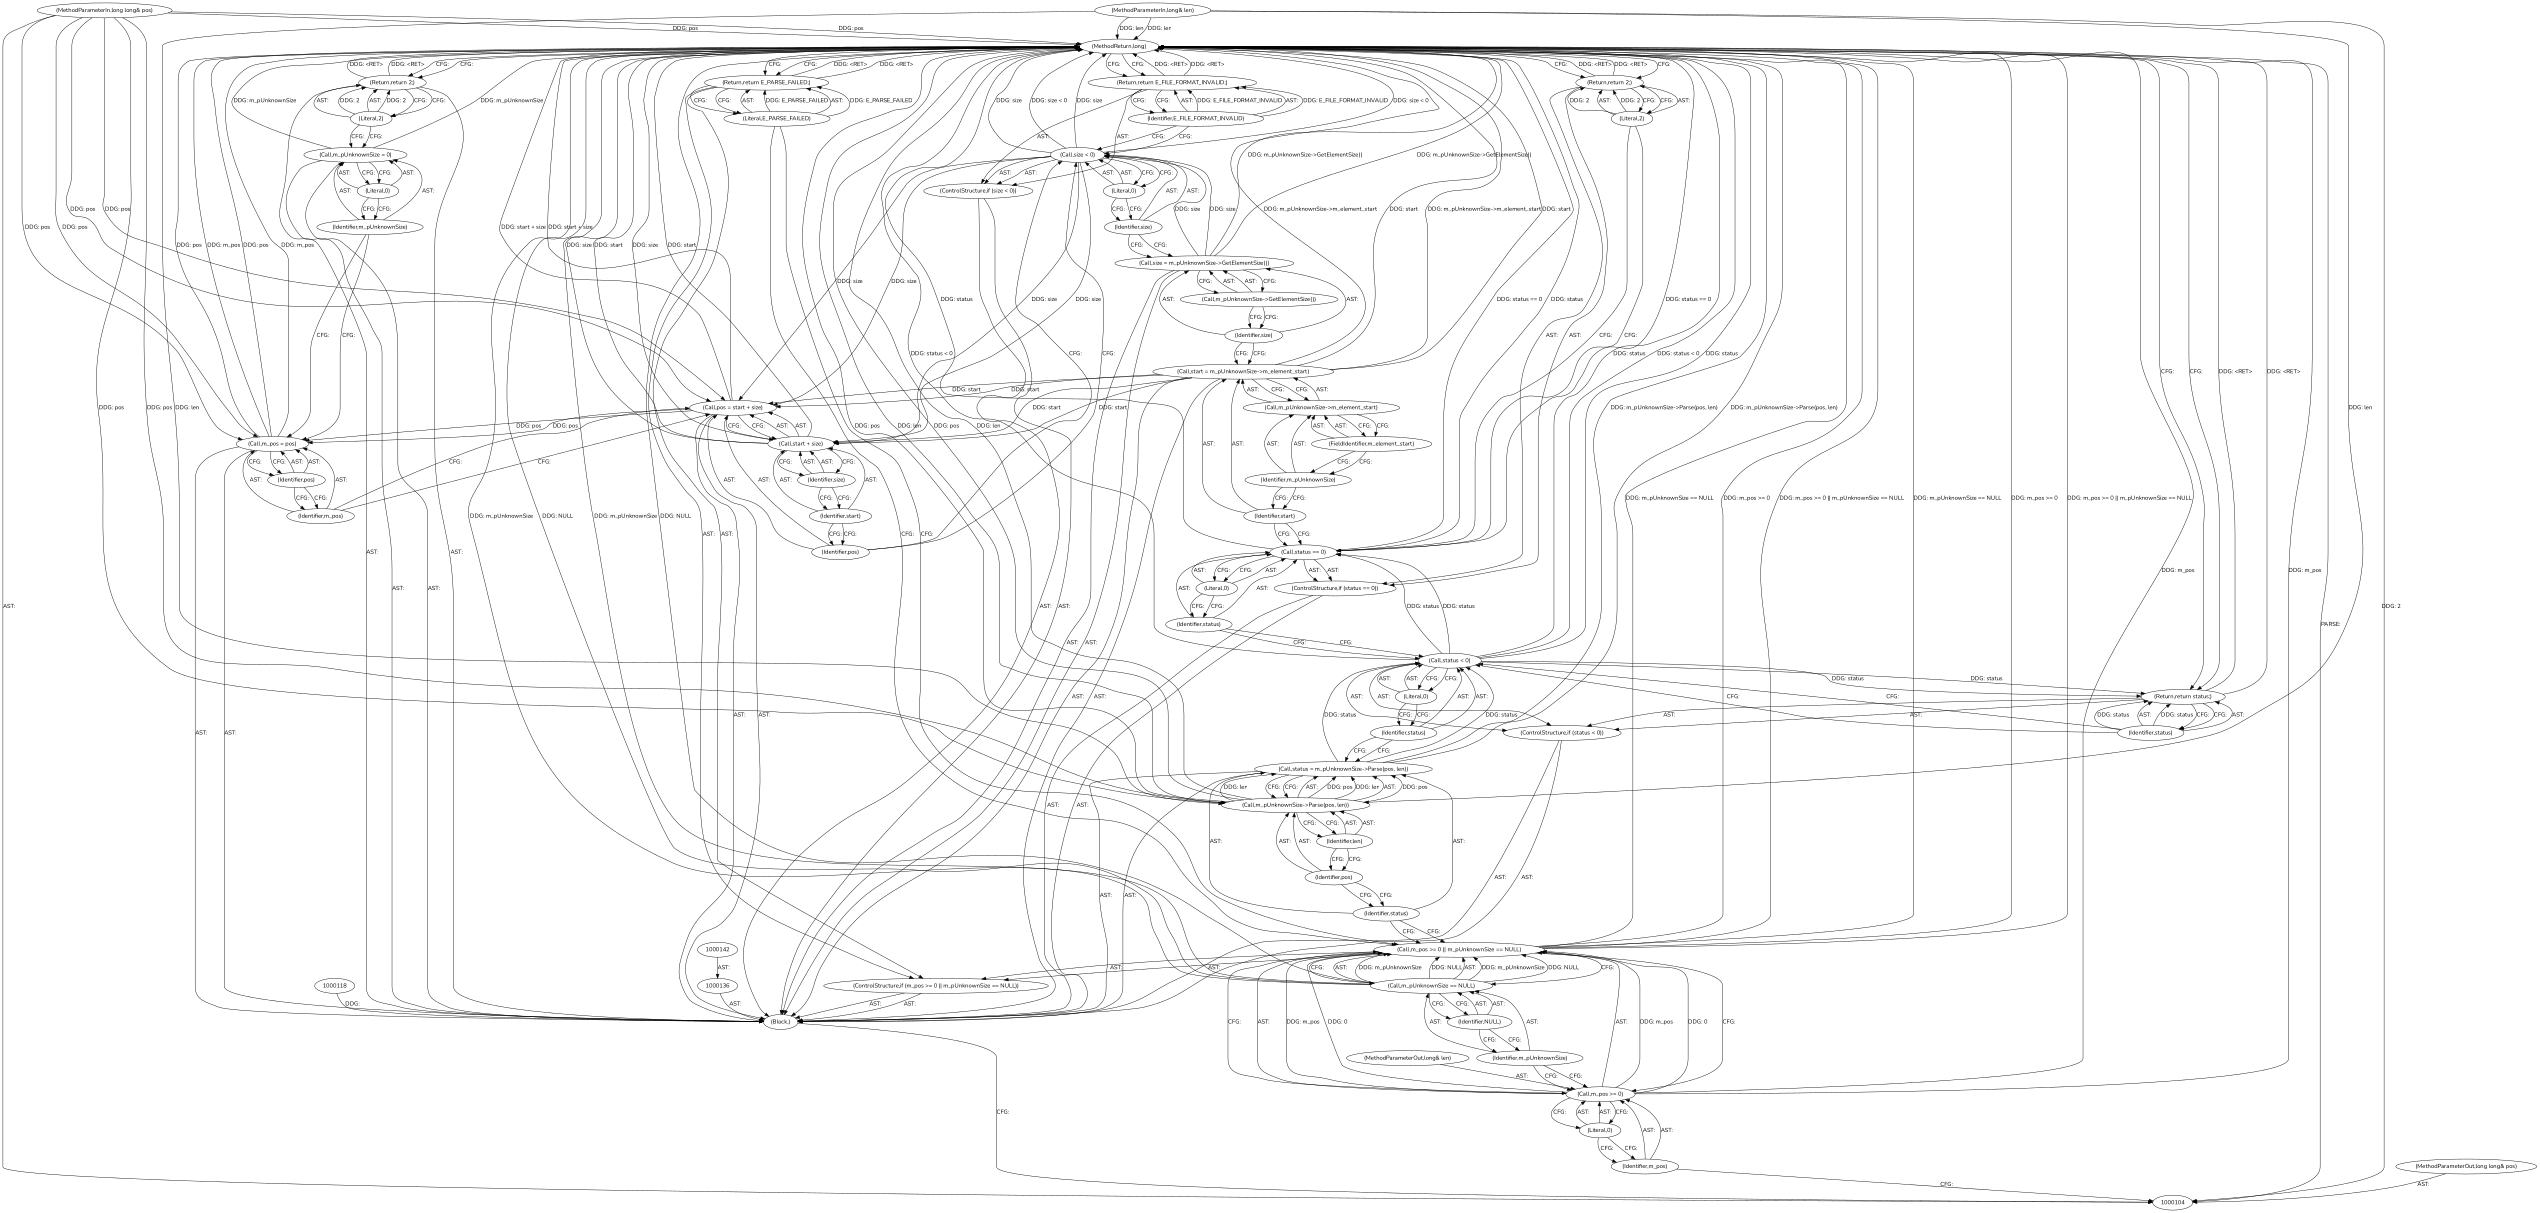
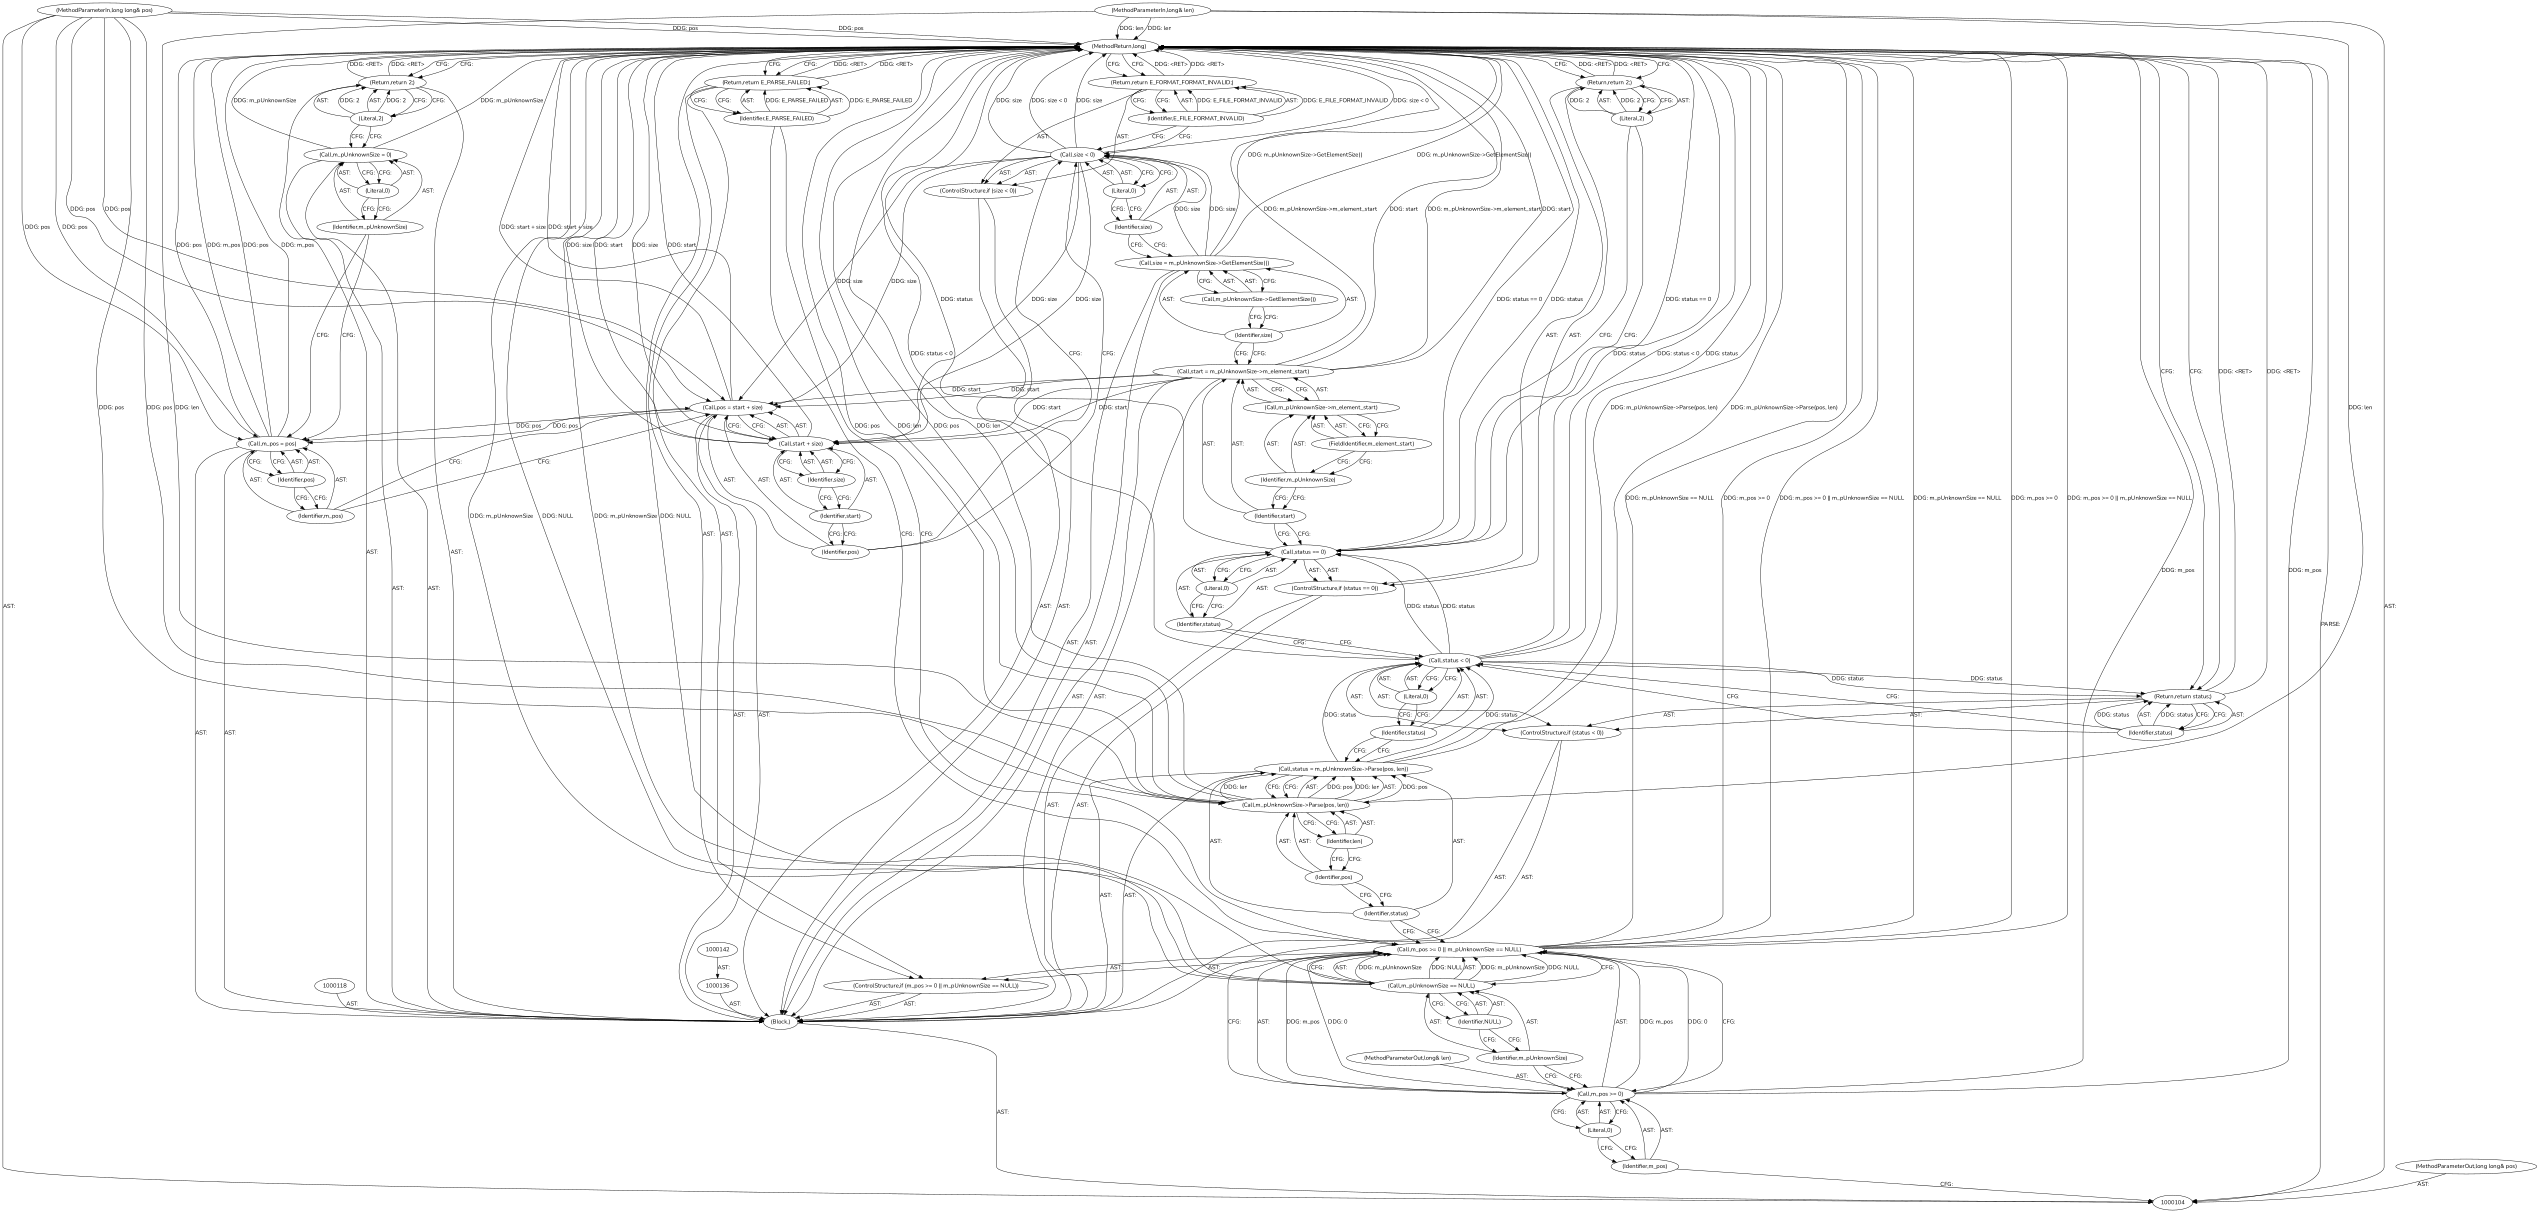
(1172, 83) -> (1172, 83)
(777, 119) -> (777, 119)
(2391, 607) -> (2391, 607)
(353, 1004) -> (353, 1004)
(1004, 1112) -> (1004, 1112)
